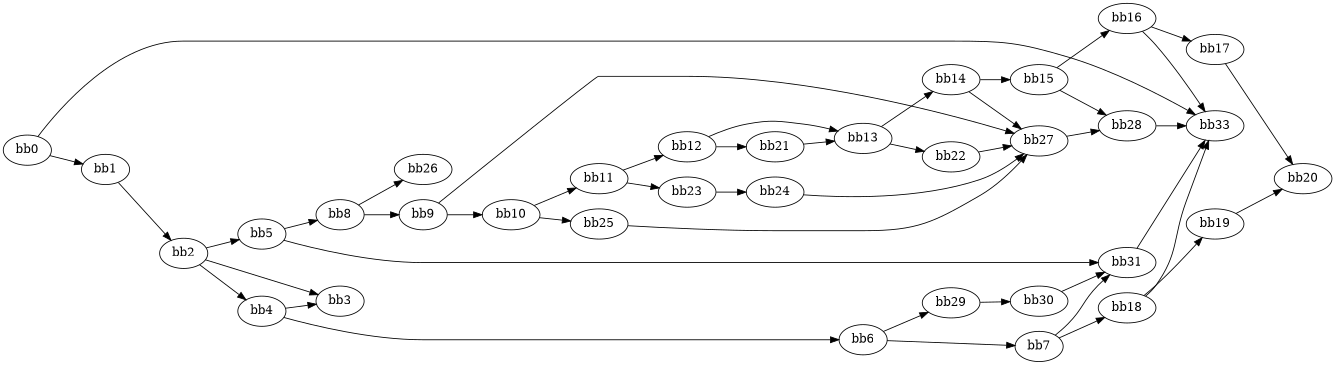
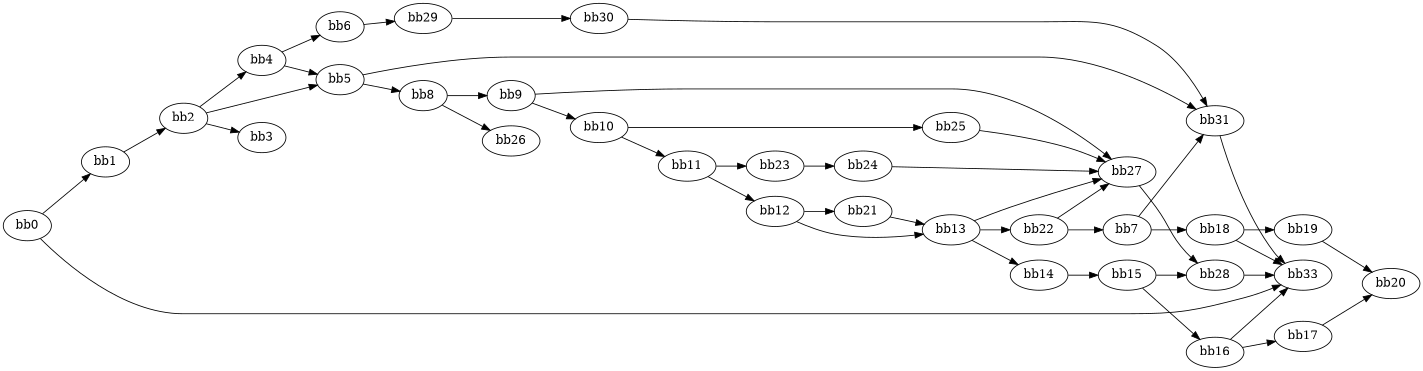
(992, 108) -> (1033, 200)
(297, 307) -> (297, 69)
(947, 343) -> (1081, 230)
